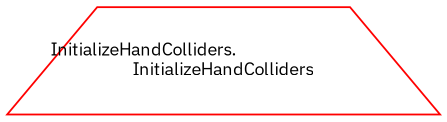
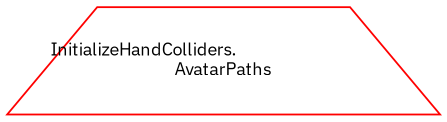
(224, 61) -> (224, 61)
